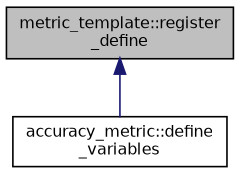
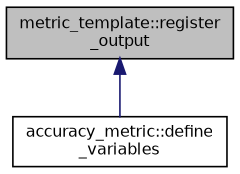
(120, 33) -> (120, 33)
